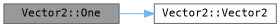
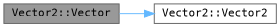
(62, 14) -> (62, 14)
